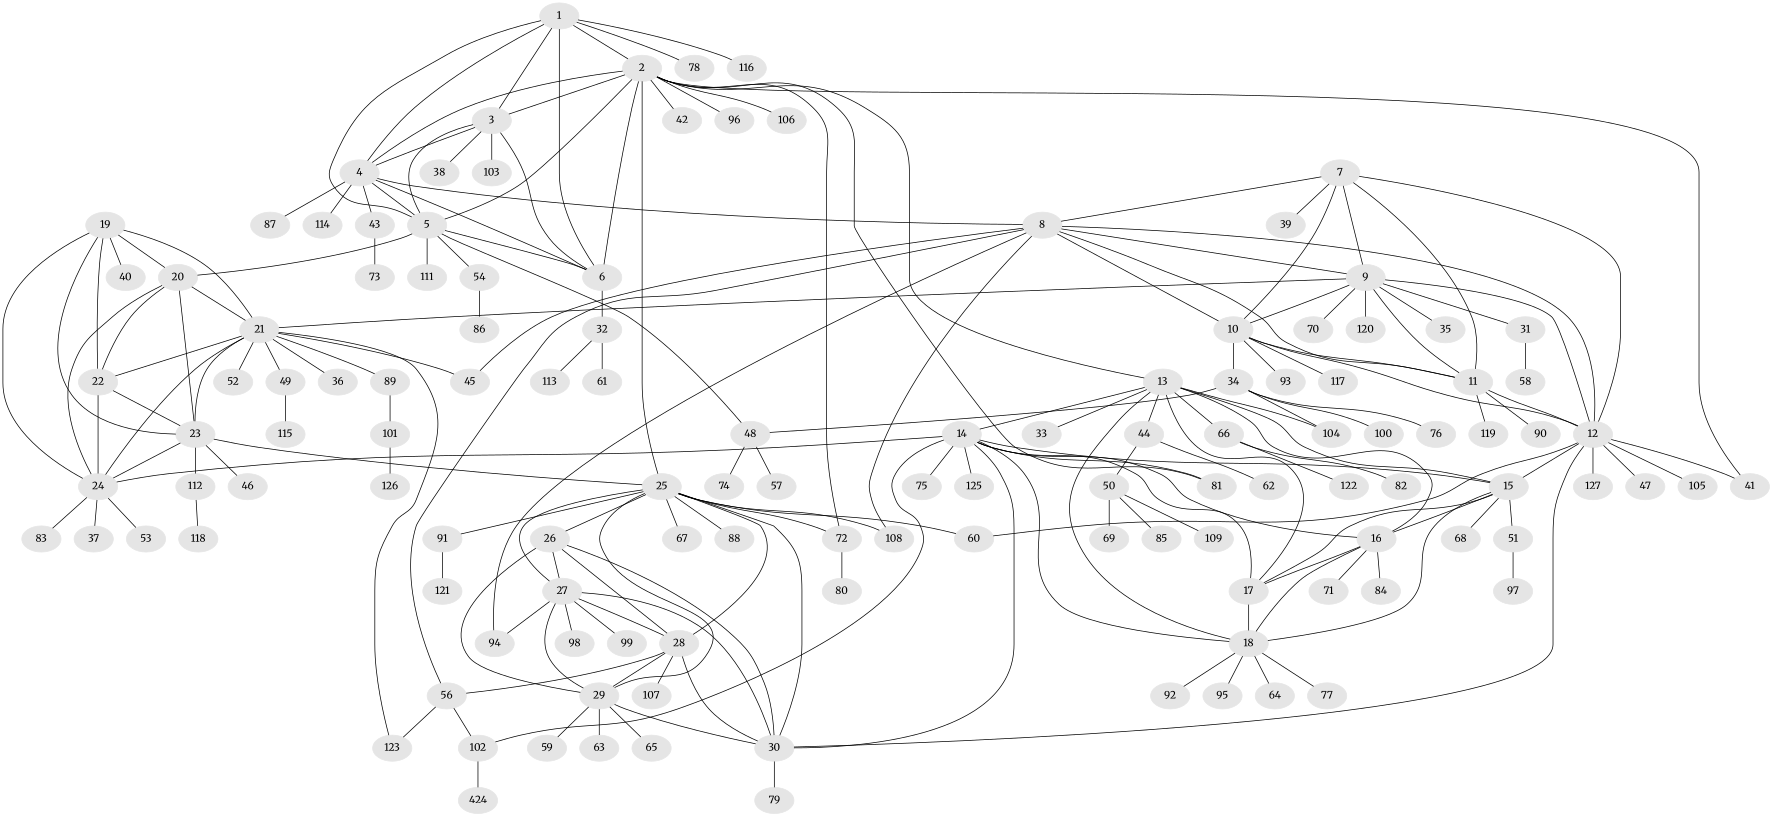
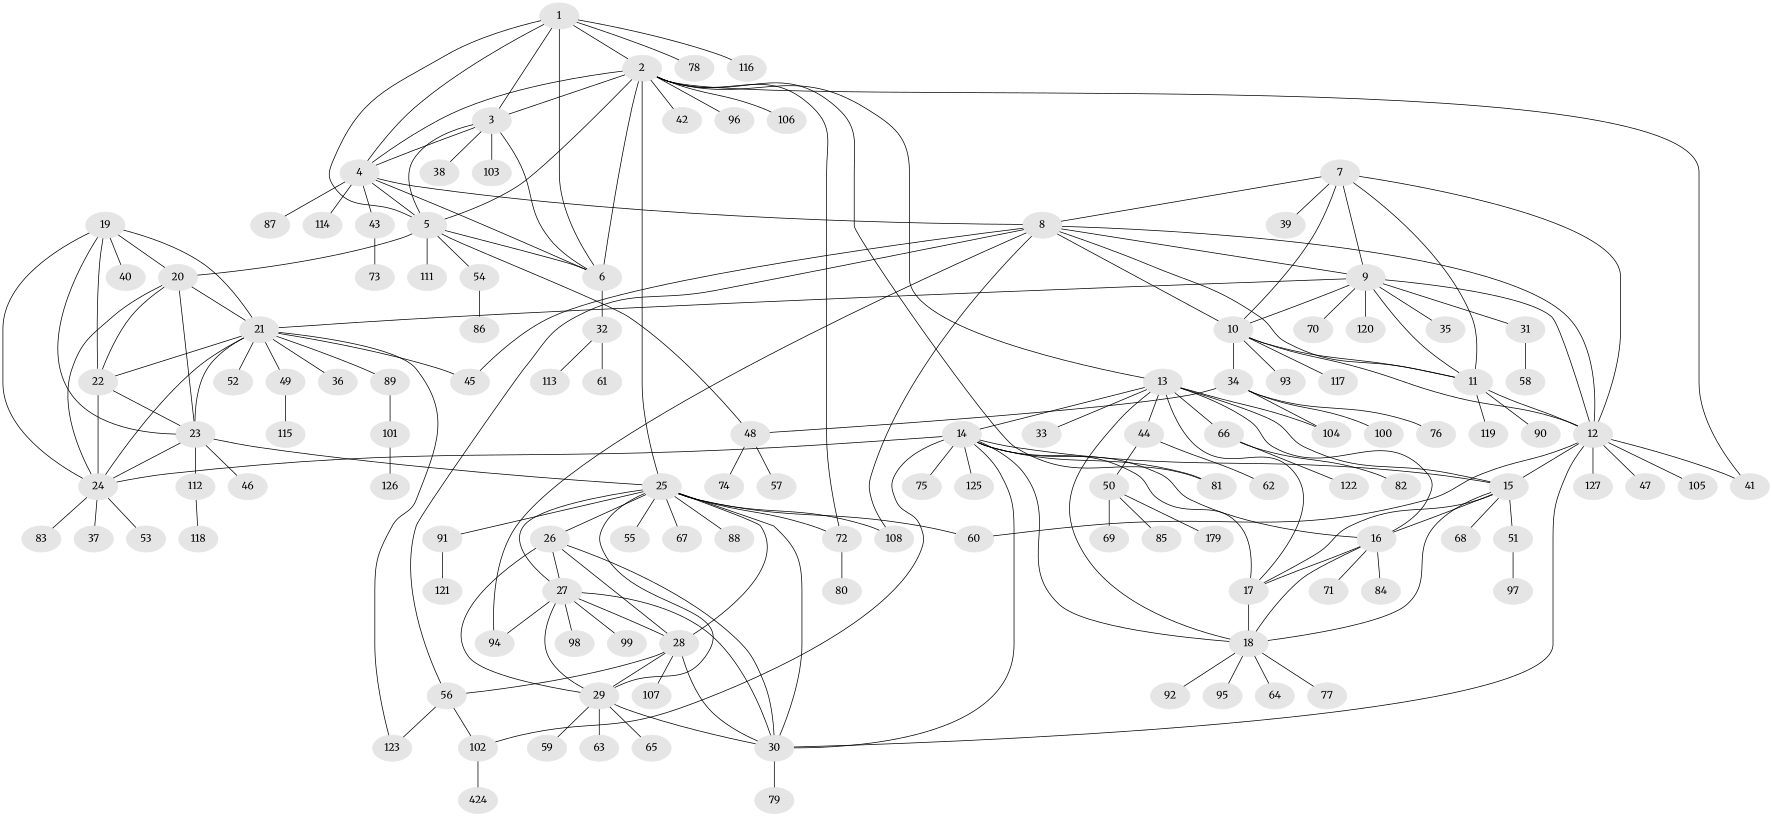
none -> (630, 539)
(1214, 539) -> (1214, 539)
